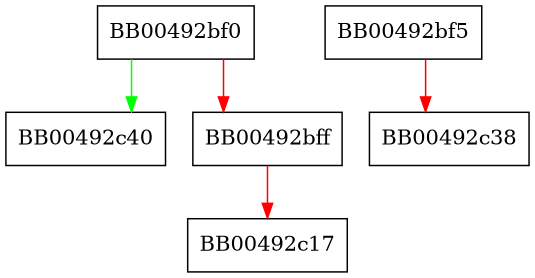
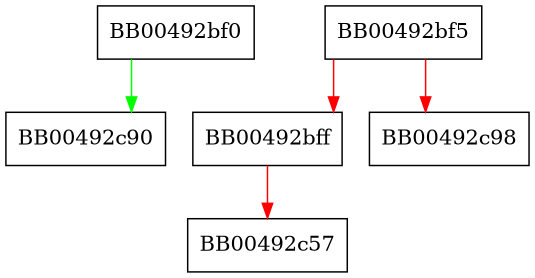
(224, 78) -> (334, 78)
(86, 139) -> (86, 139)
(449, 139) -> (449, 139)
(267, 245) -> (267, 245)
